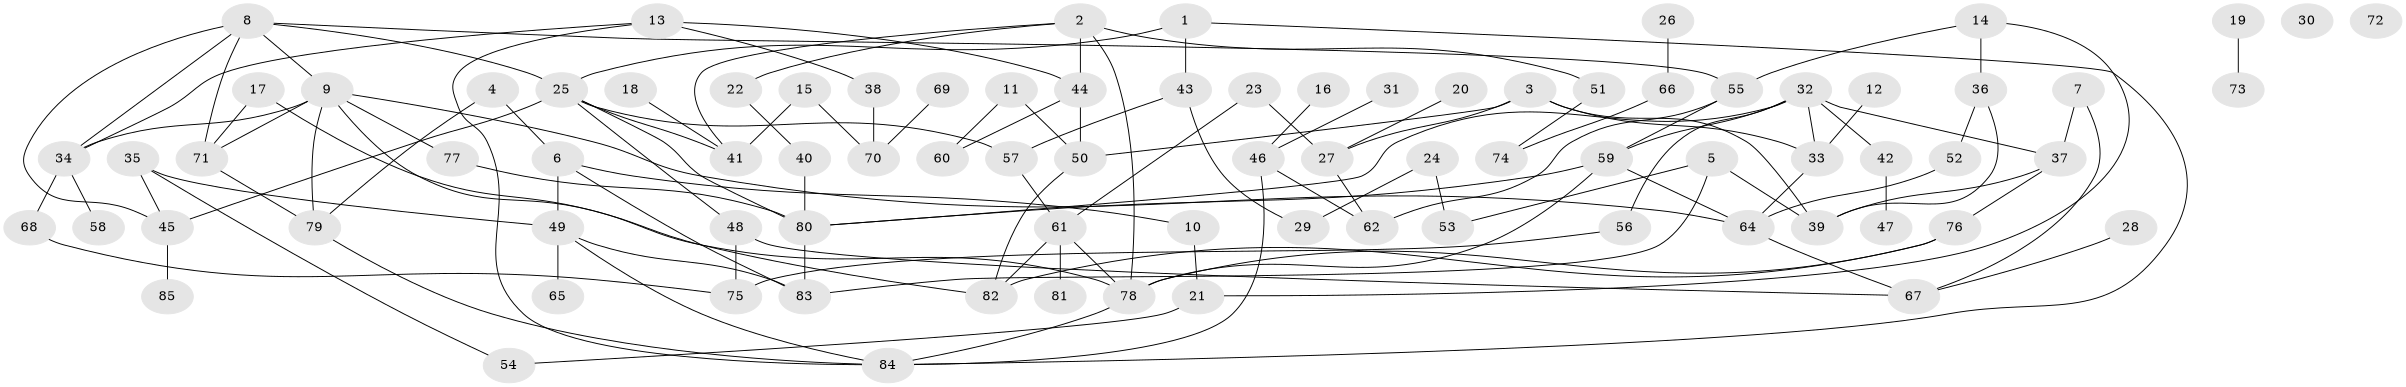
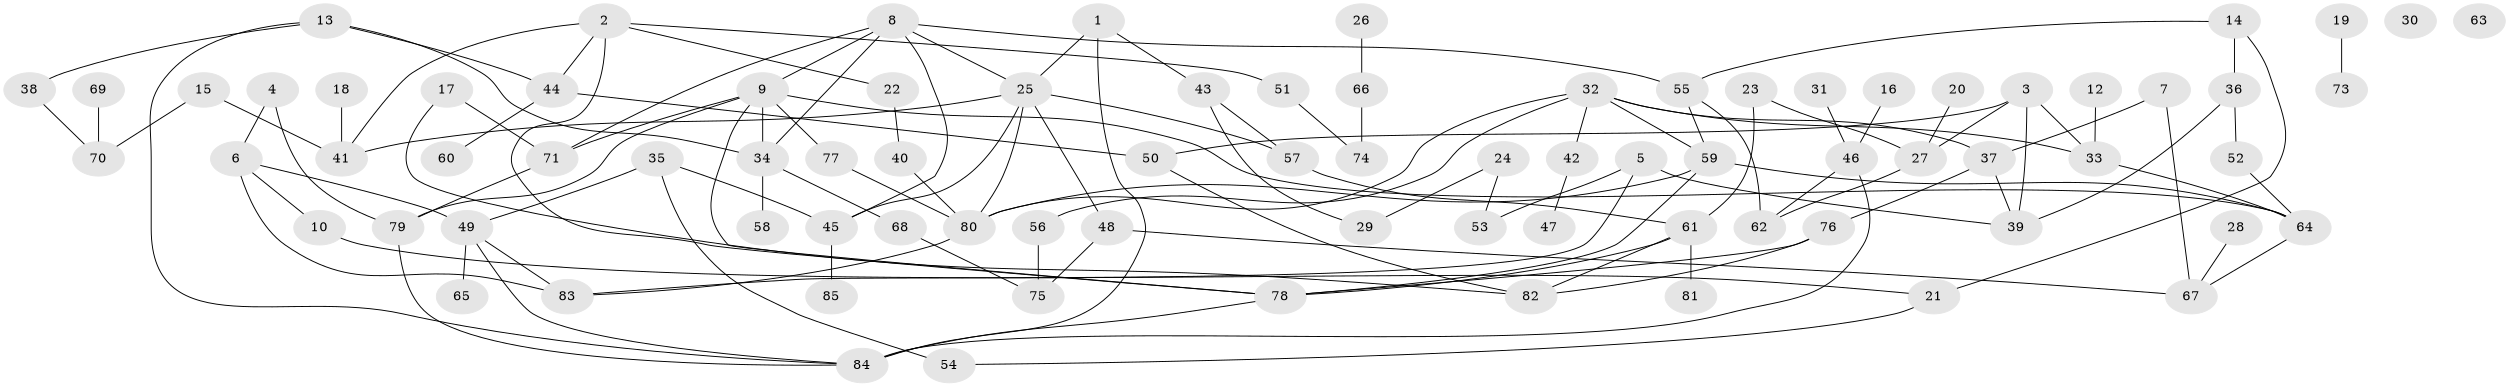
(2376, 21) -> none
none -> (2479, 21)
(1011, 90) -> none
